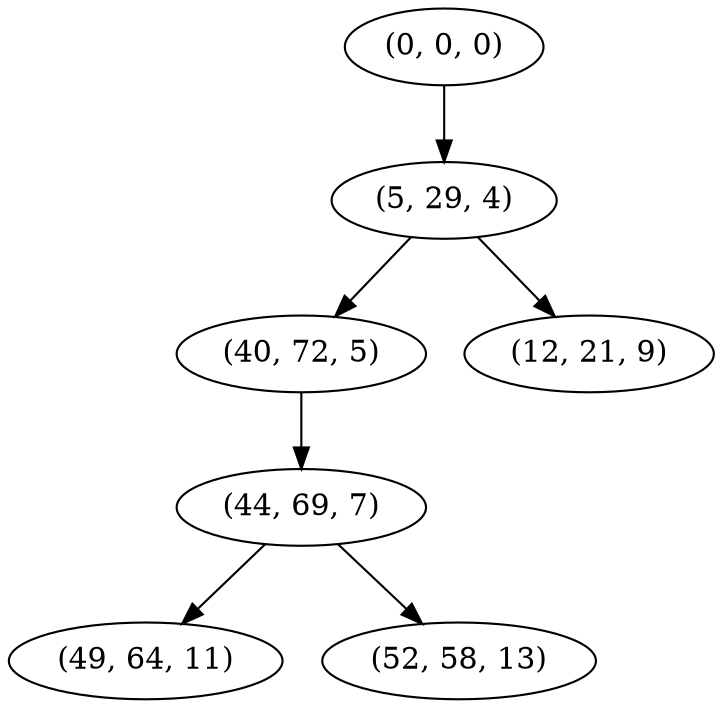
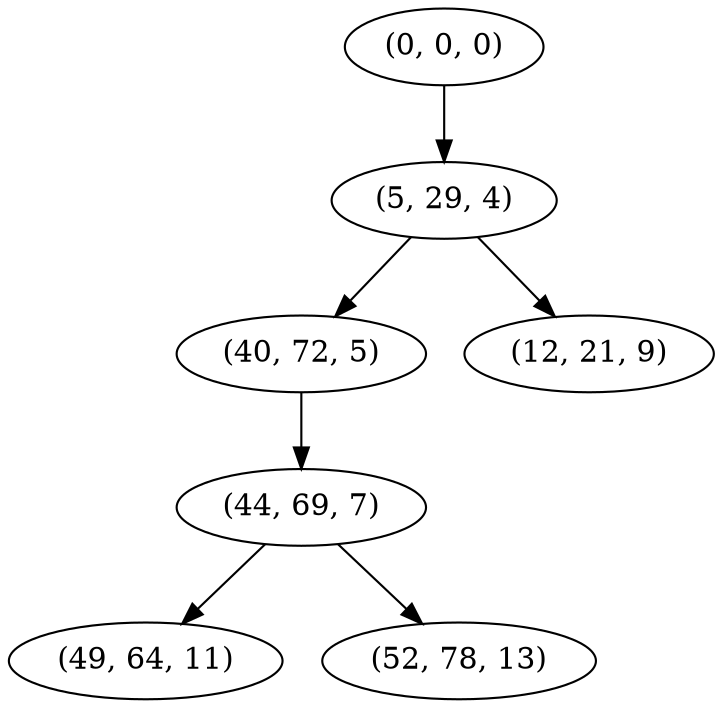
(459, 661) -> (459, 661)
